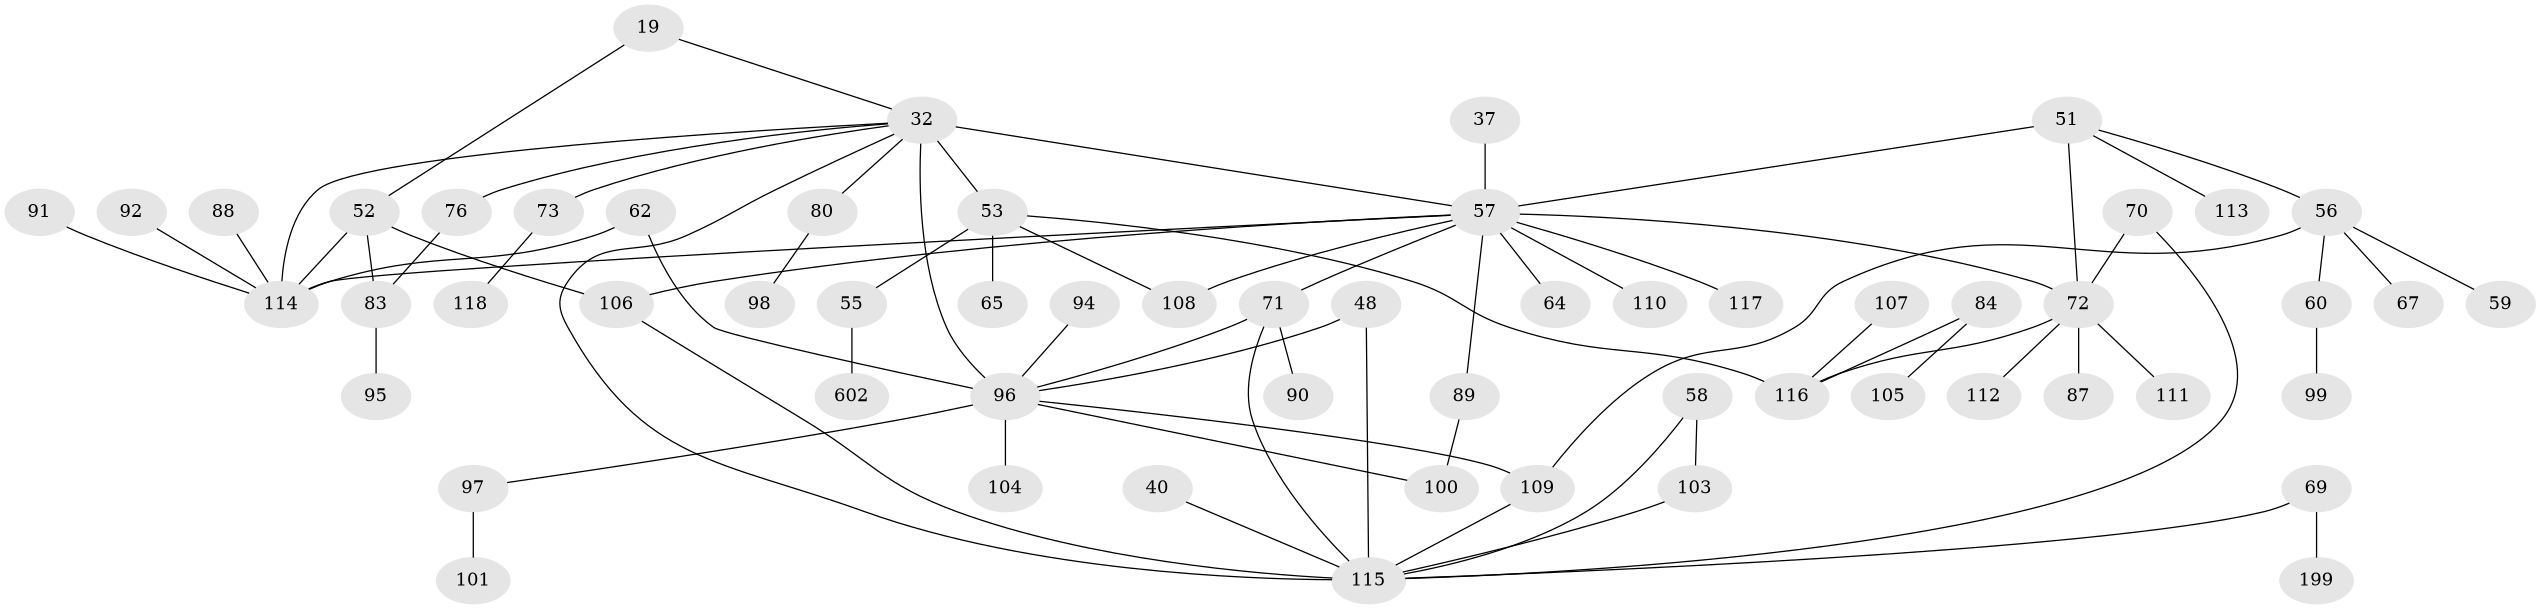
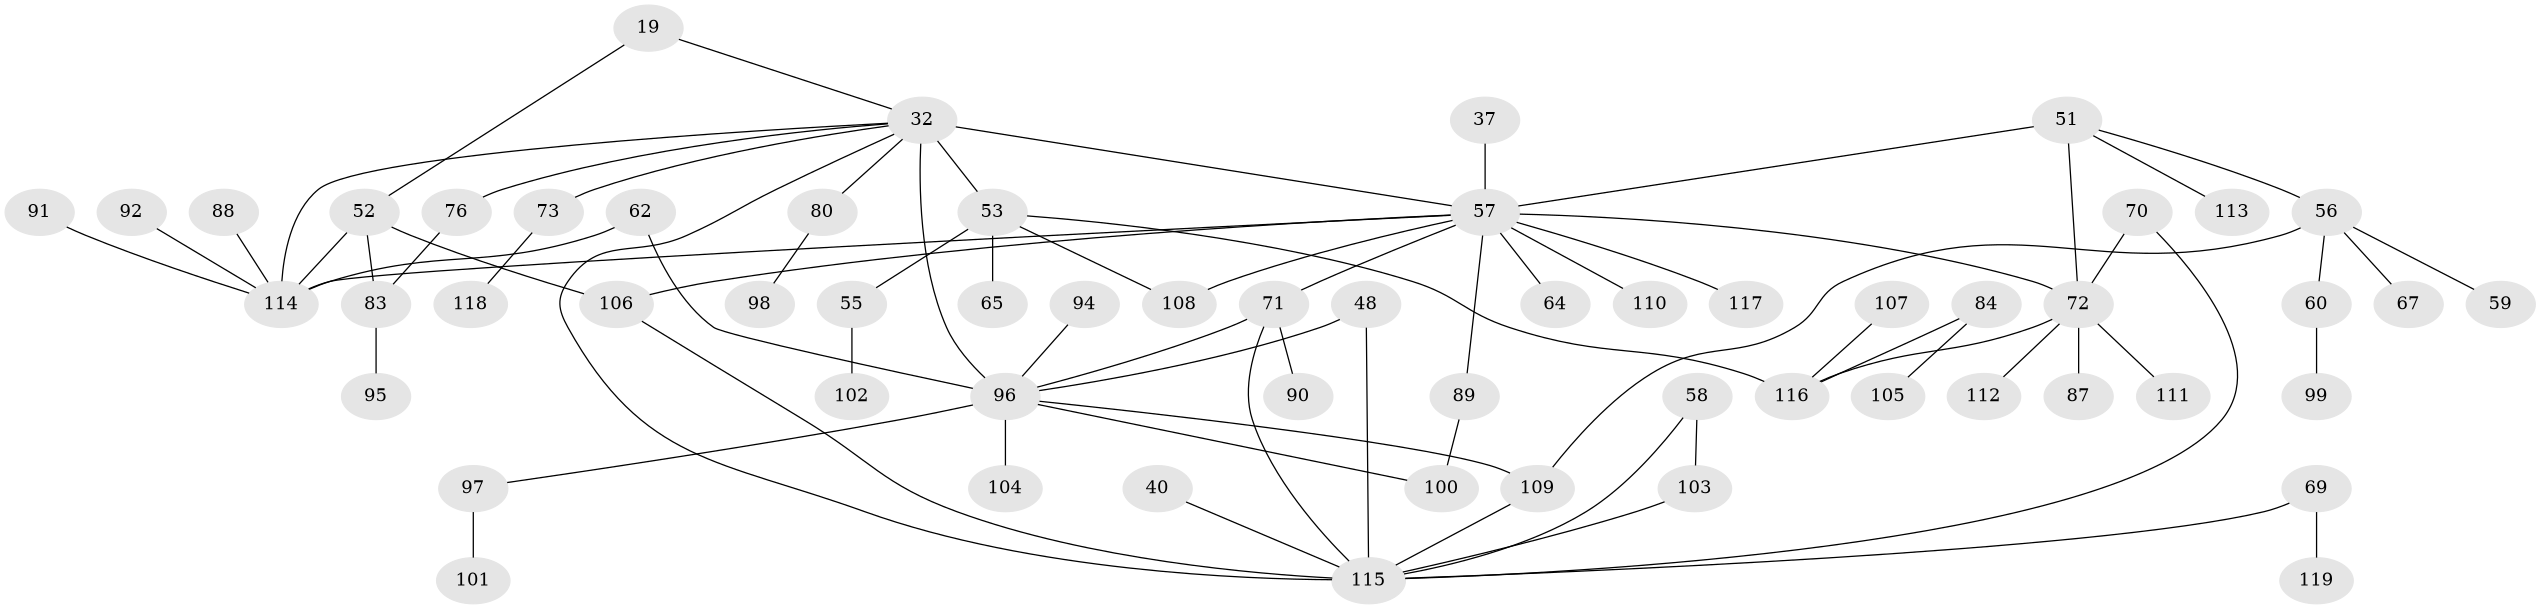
(852, 397) -> (852, 397)
(2317, 581) -> (2317, 581)
